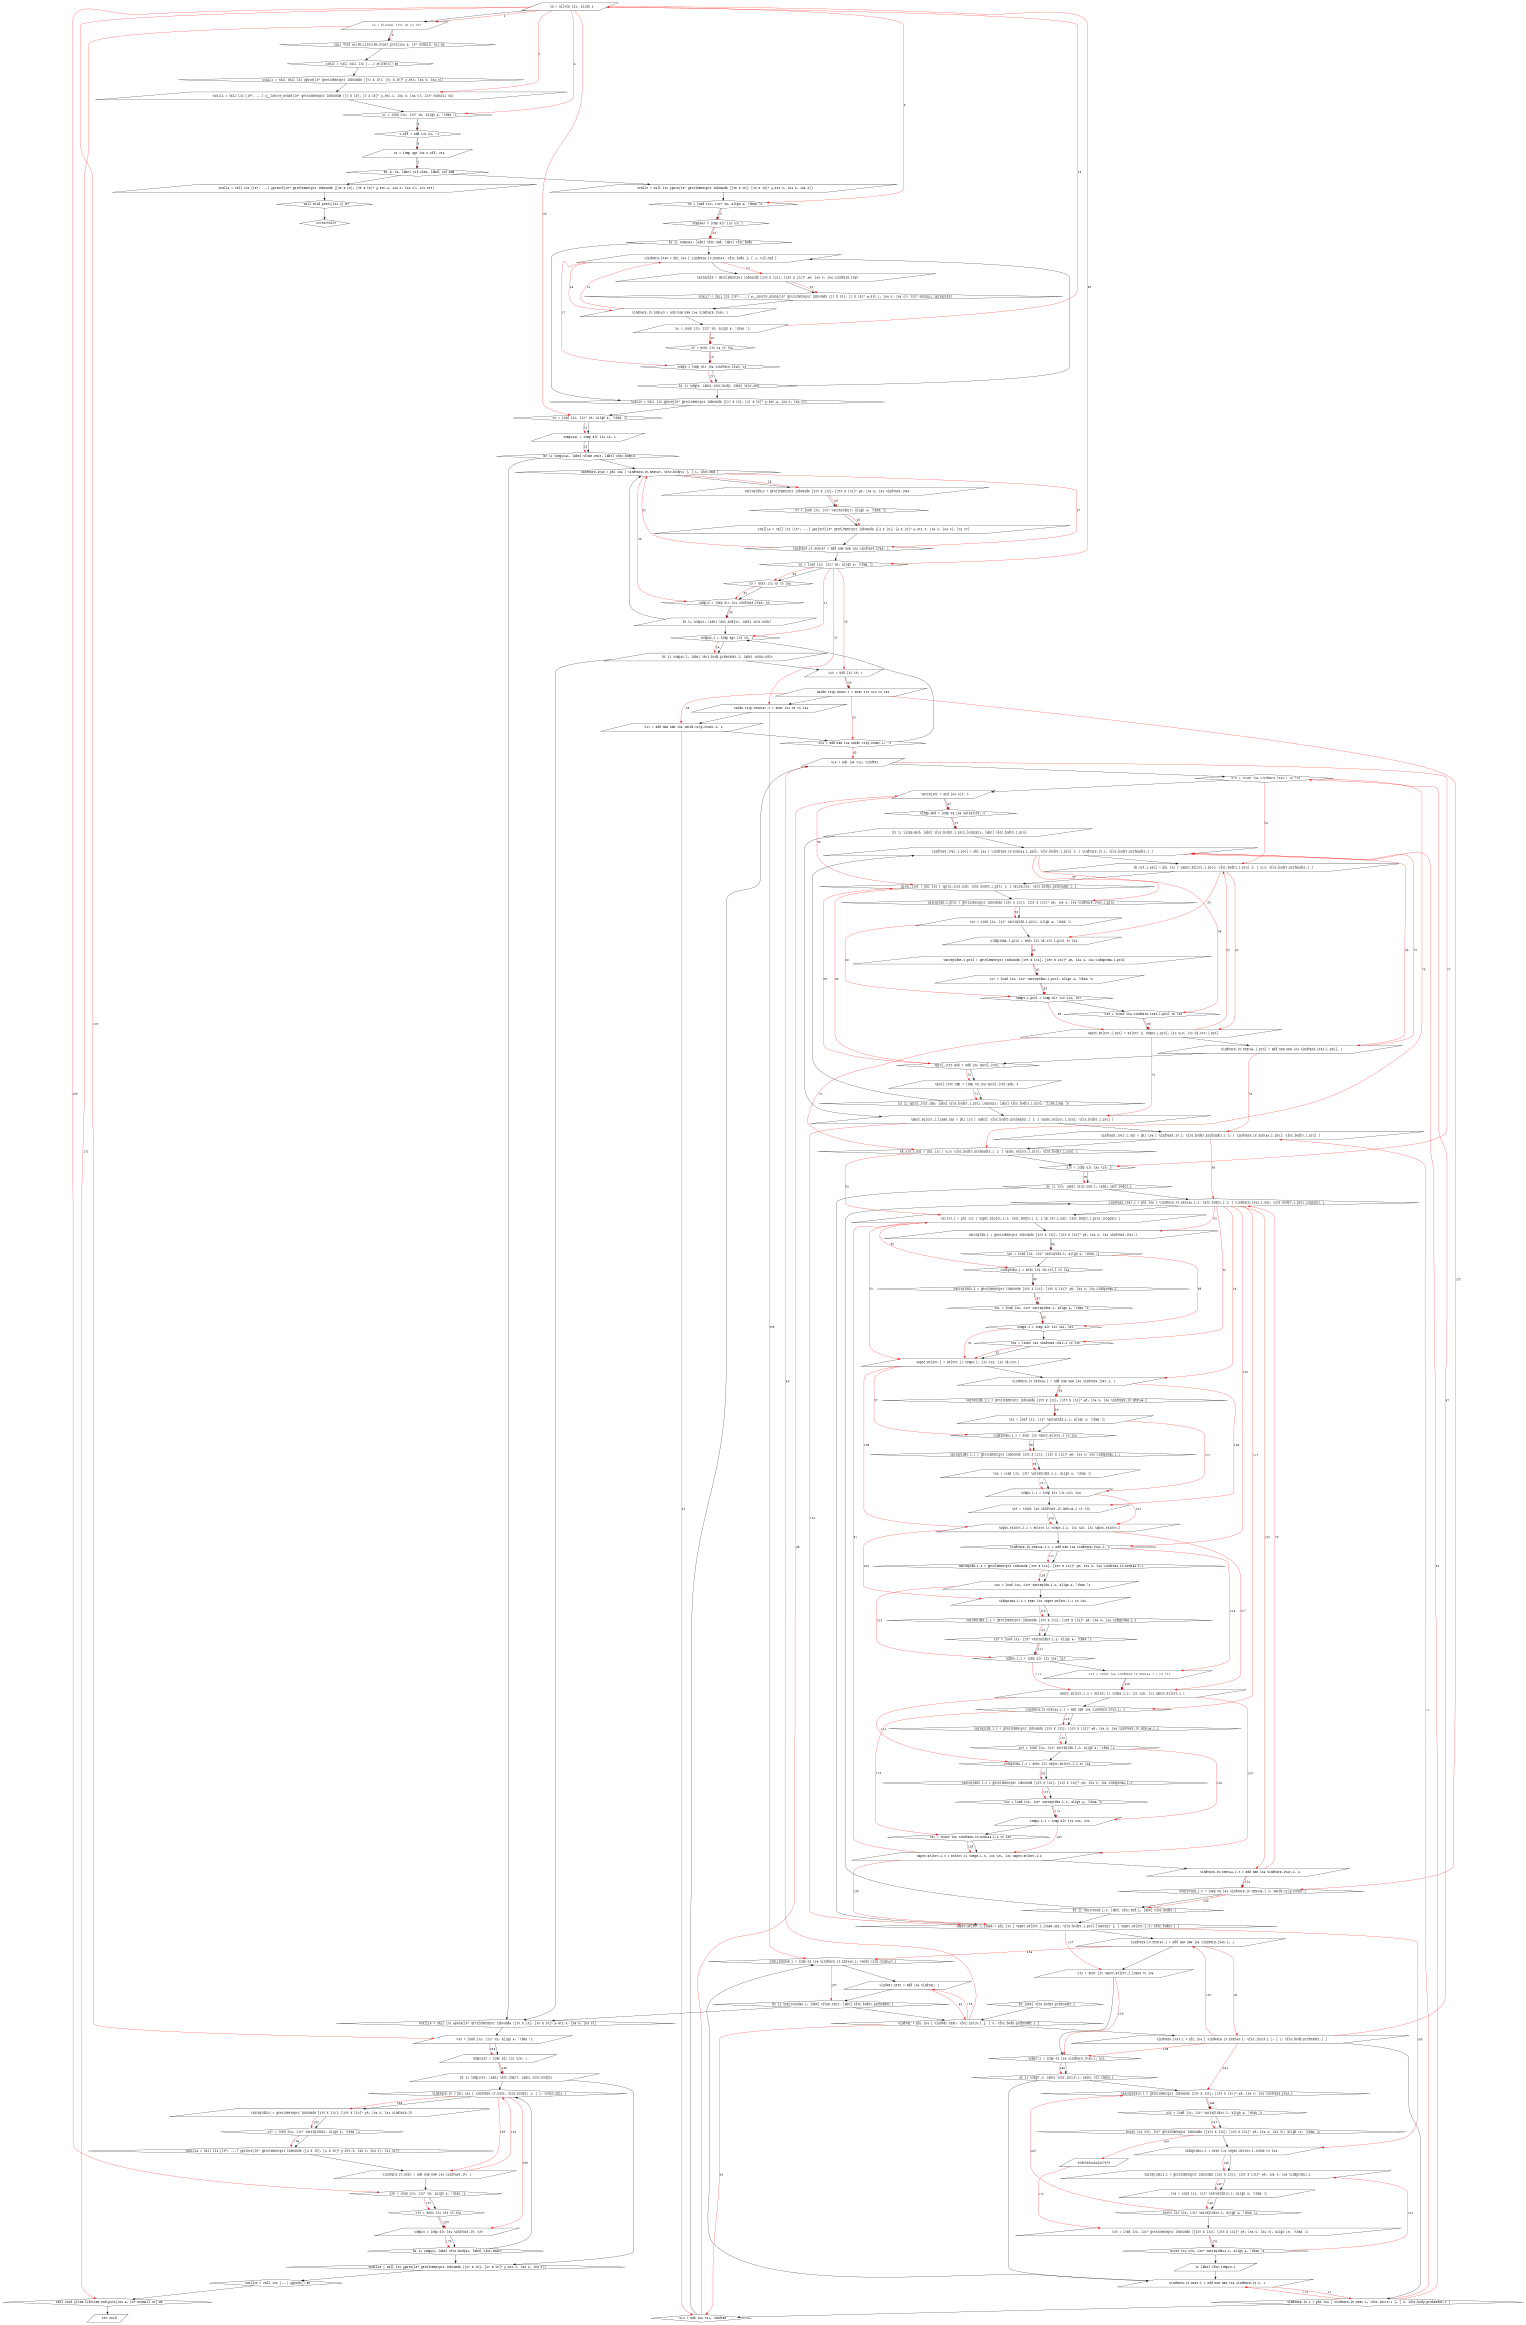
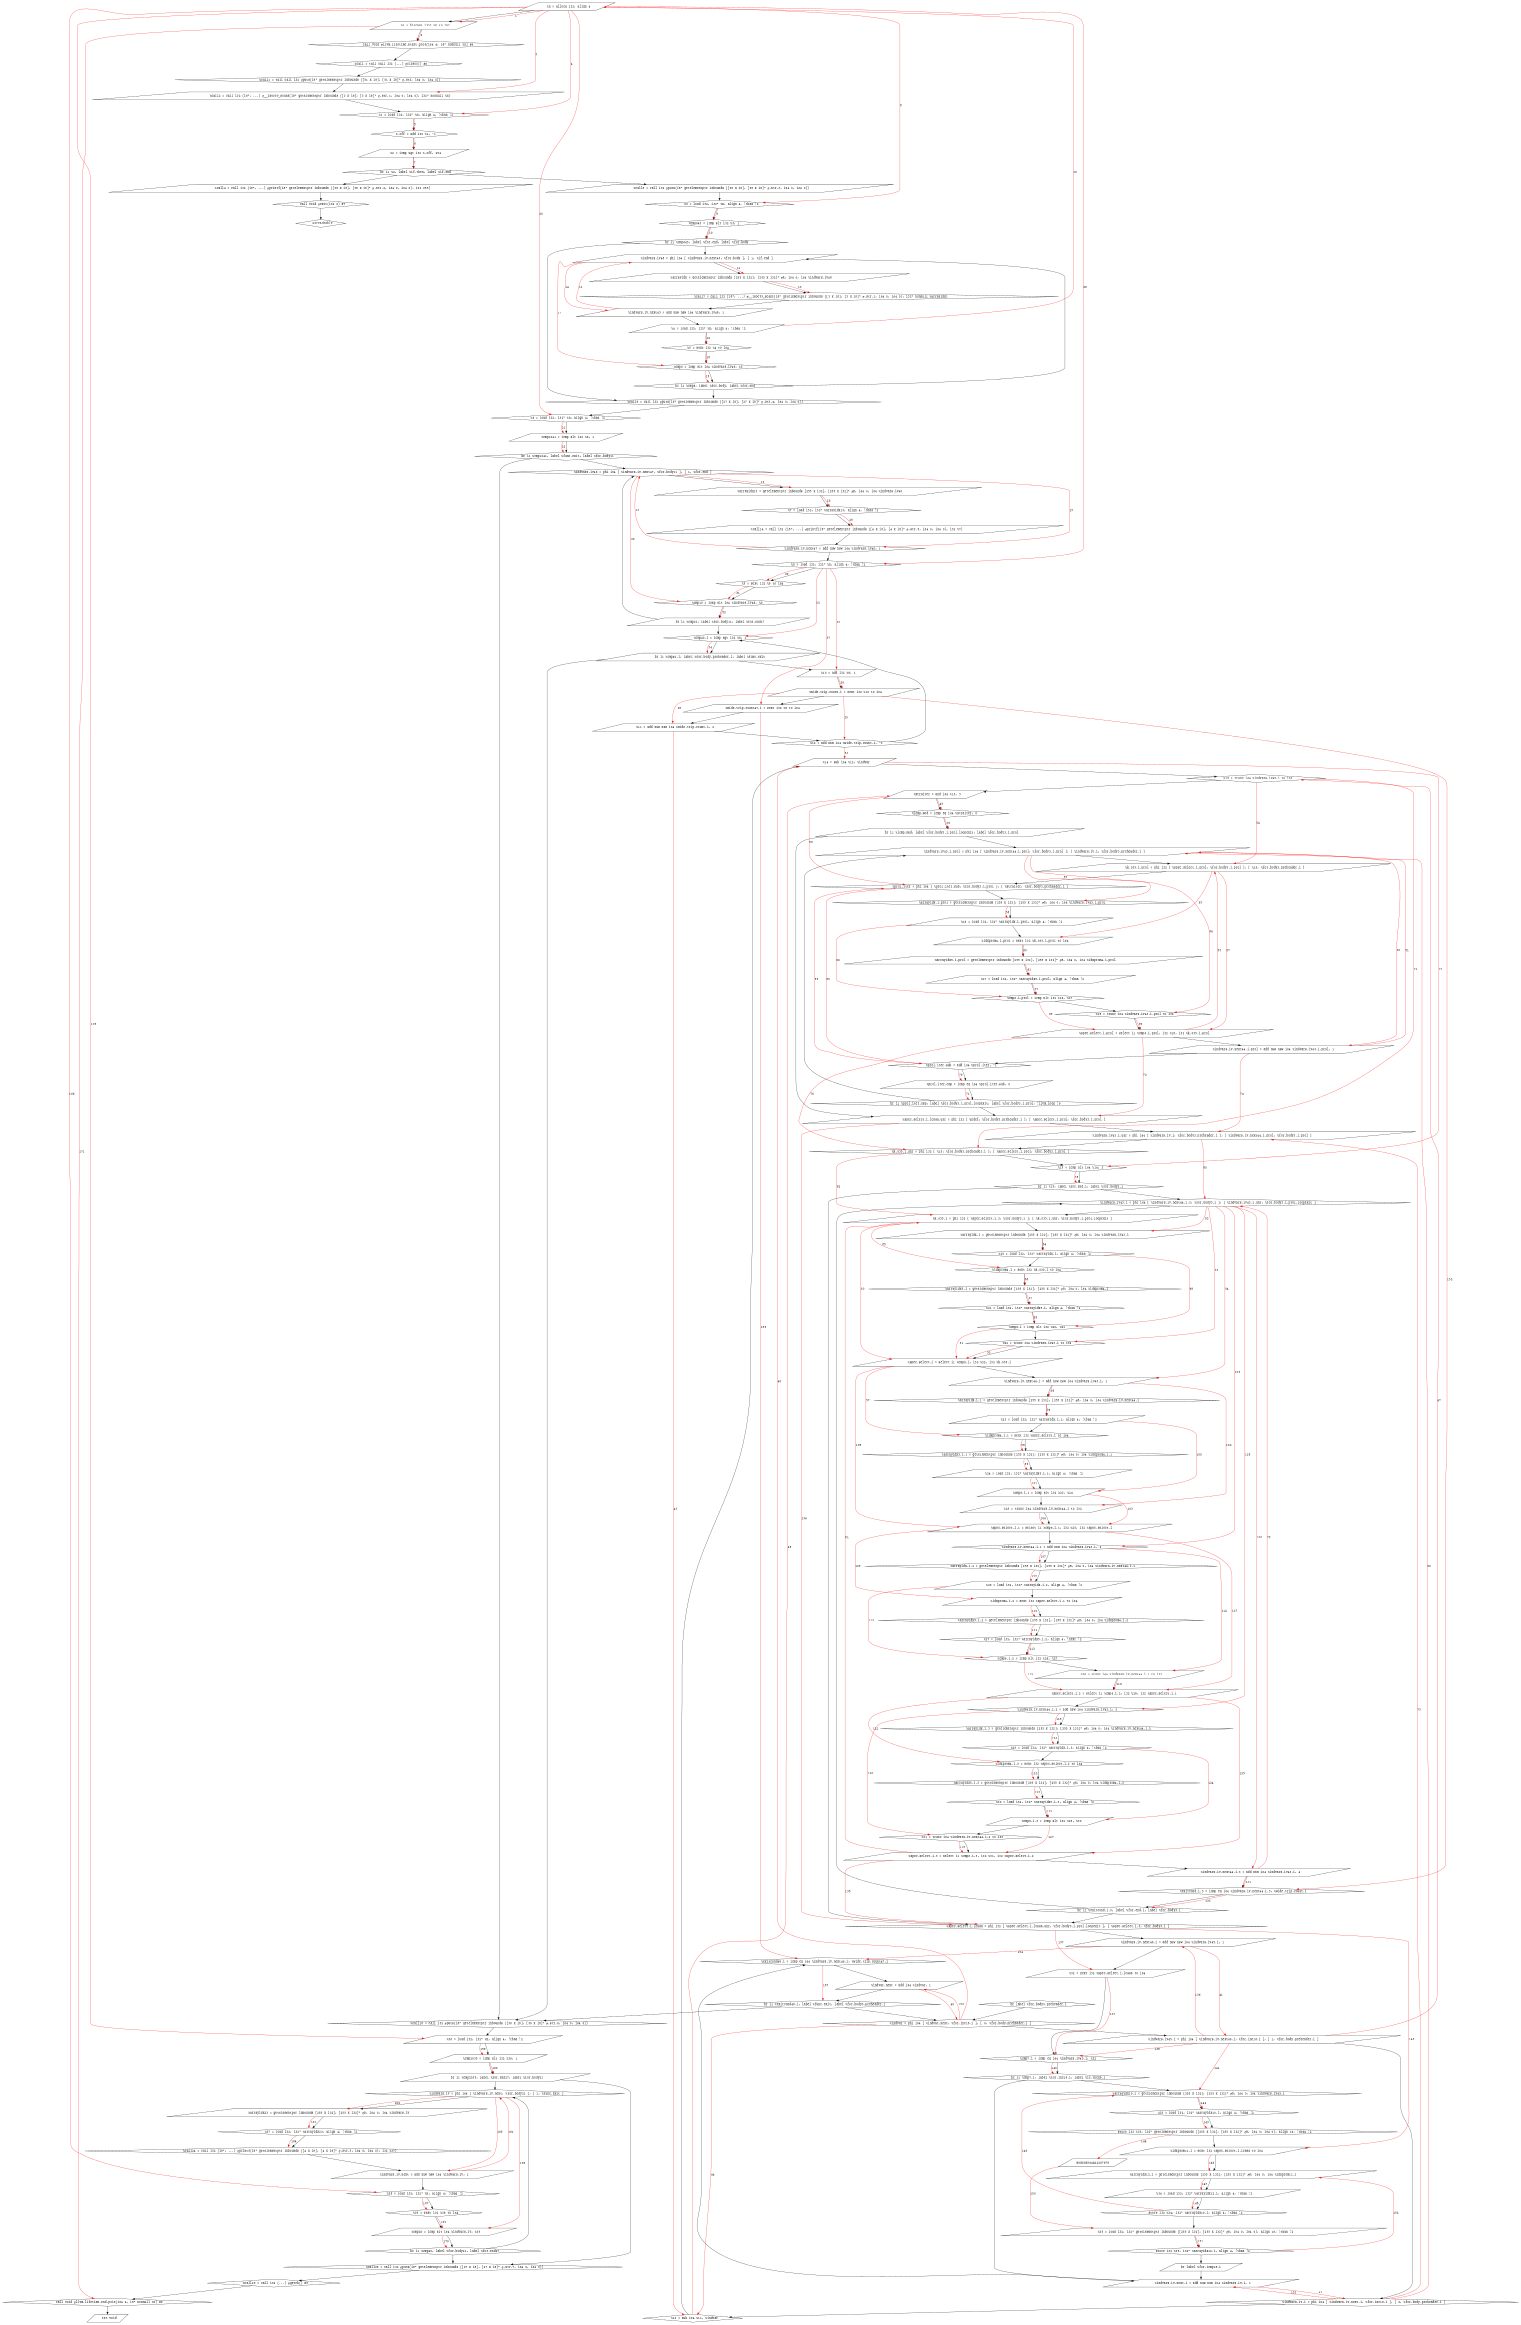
(1041, 1639) -> (1033, 1639)
